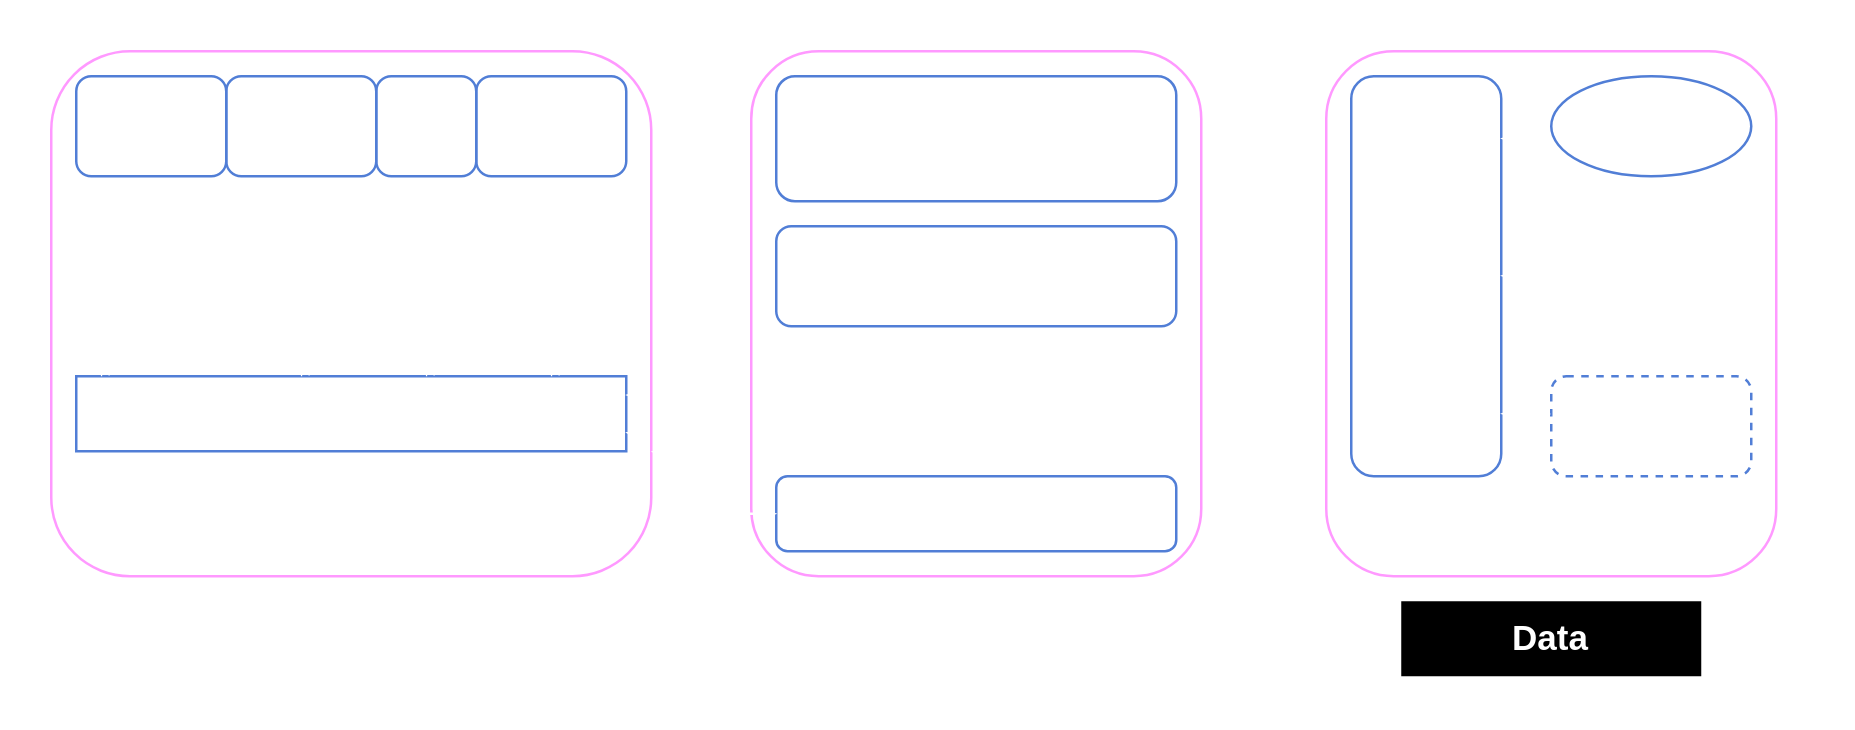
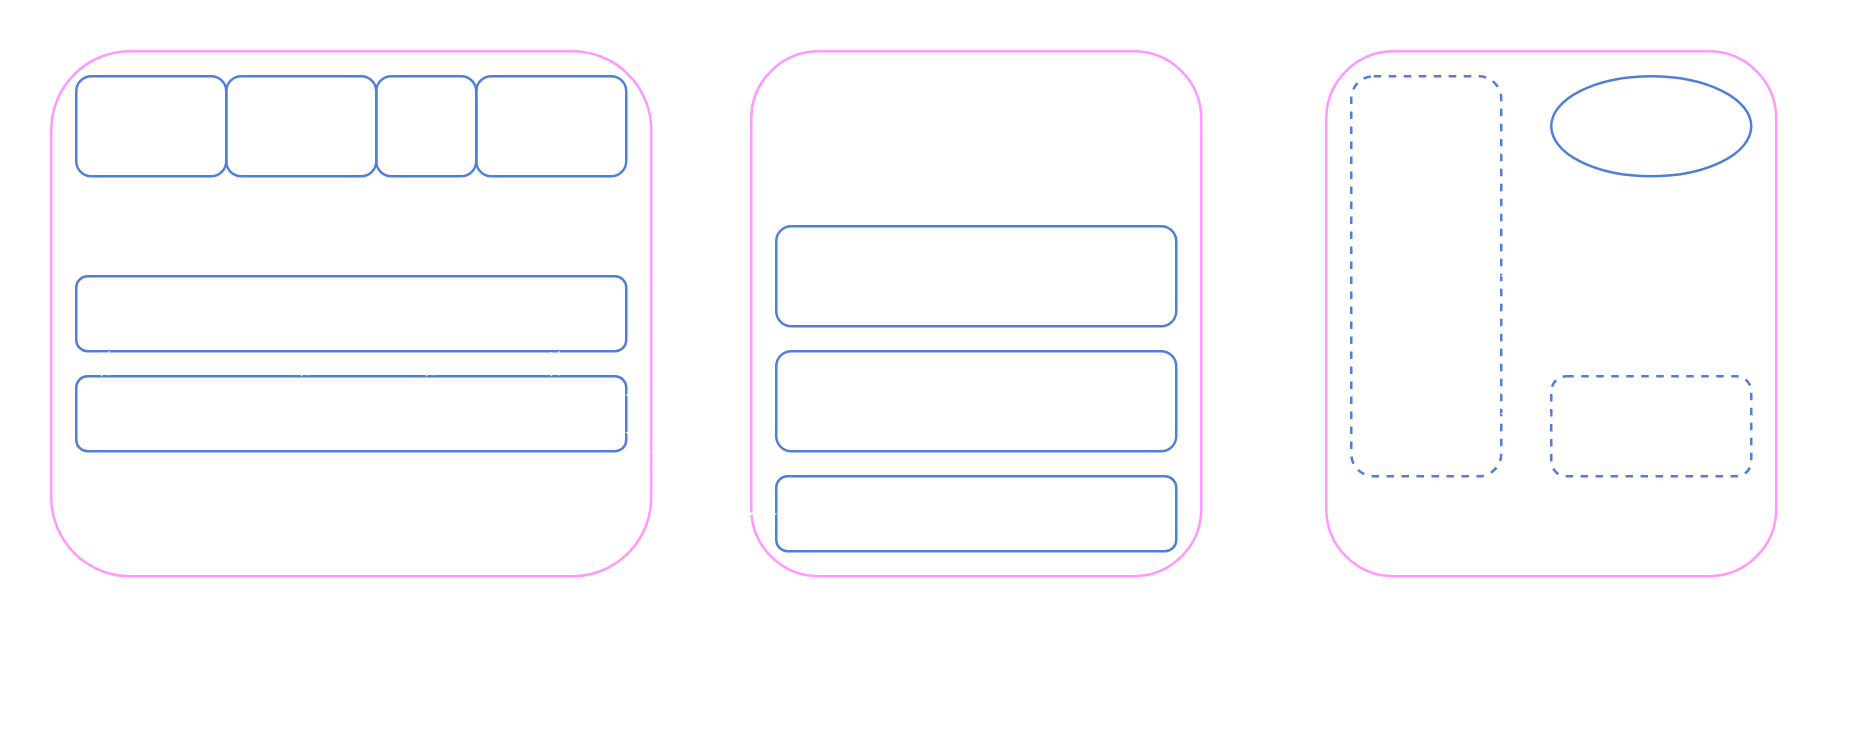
(976, 139) -> none
(1426, 276) -> (1426, 276)
none -> (351, 314)
none -> (976, 401)
(351, 414) -> (351, 414)
(1551, 639) -> none
